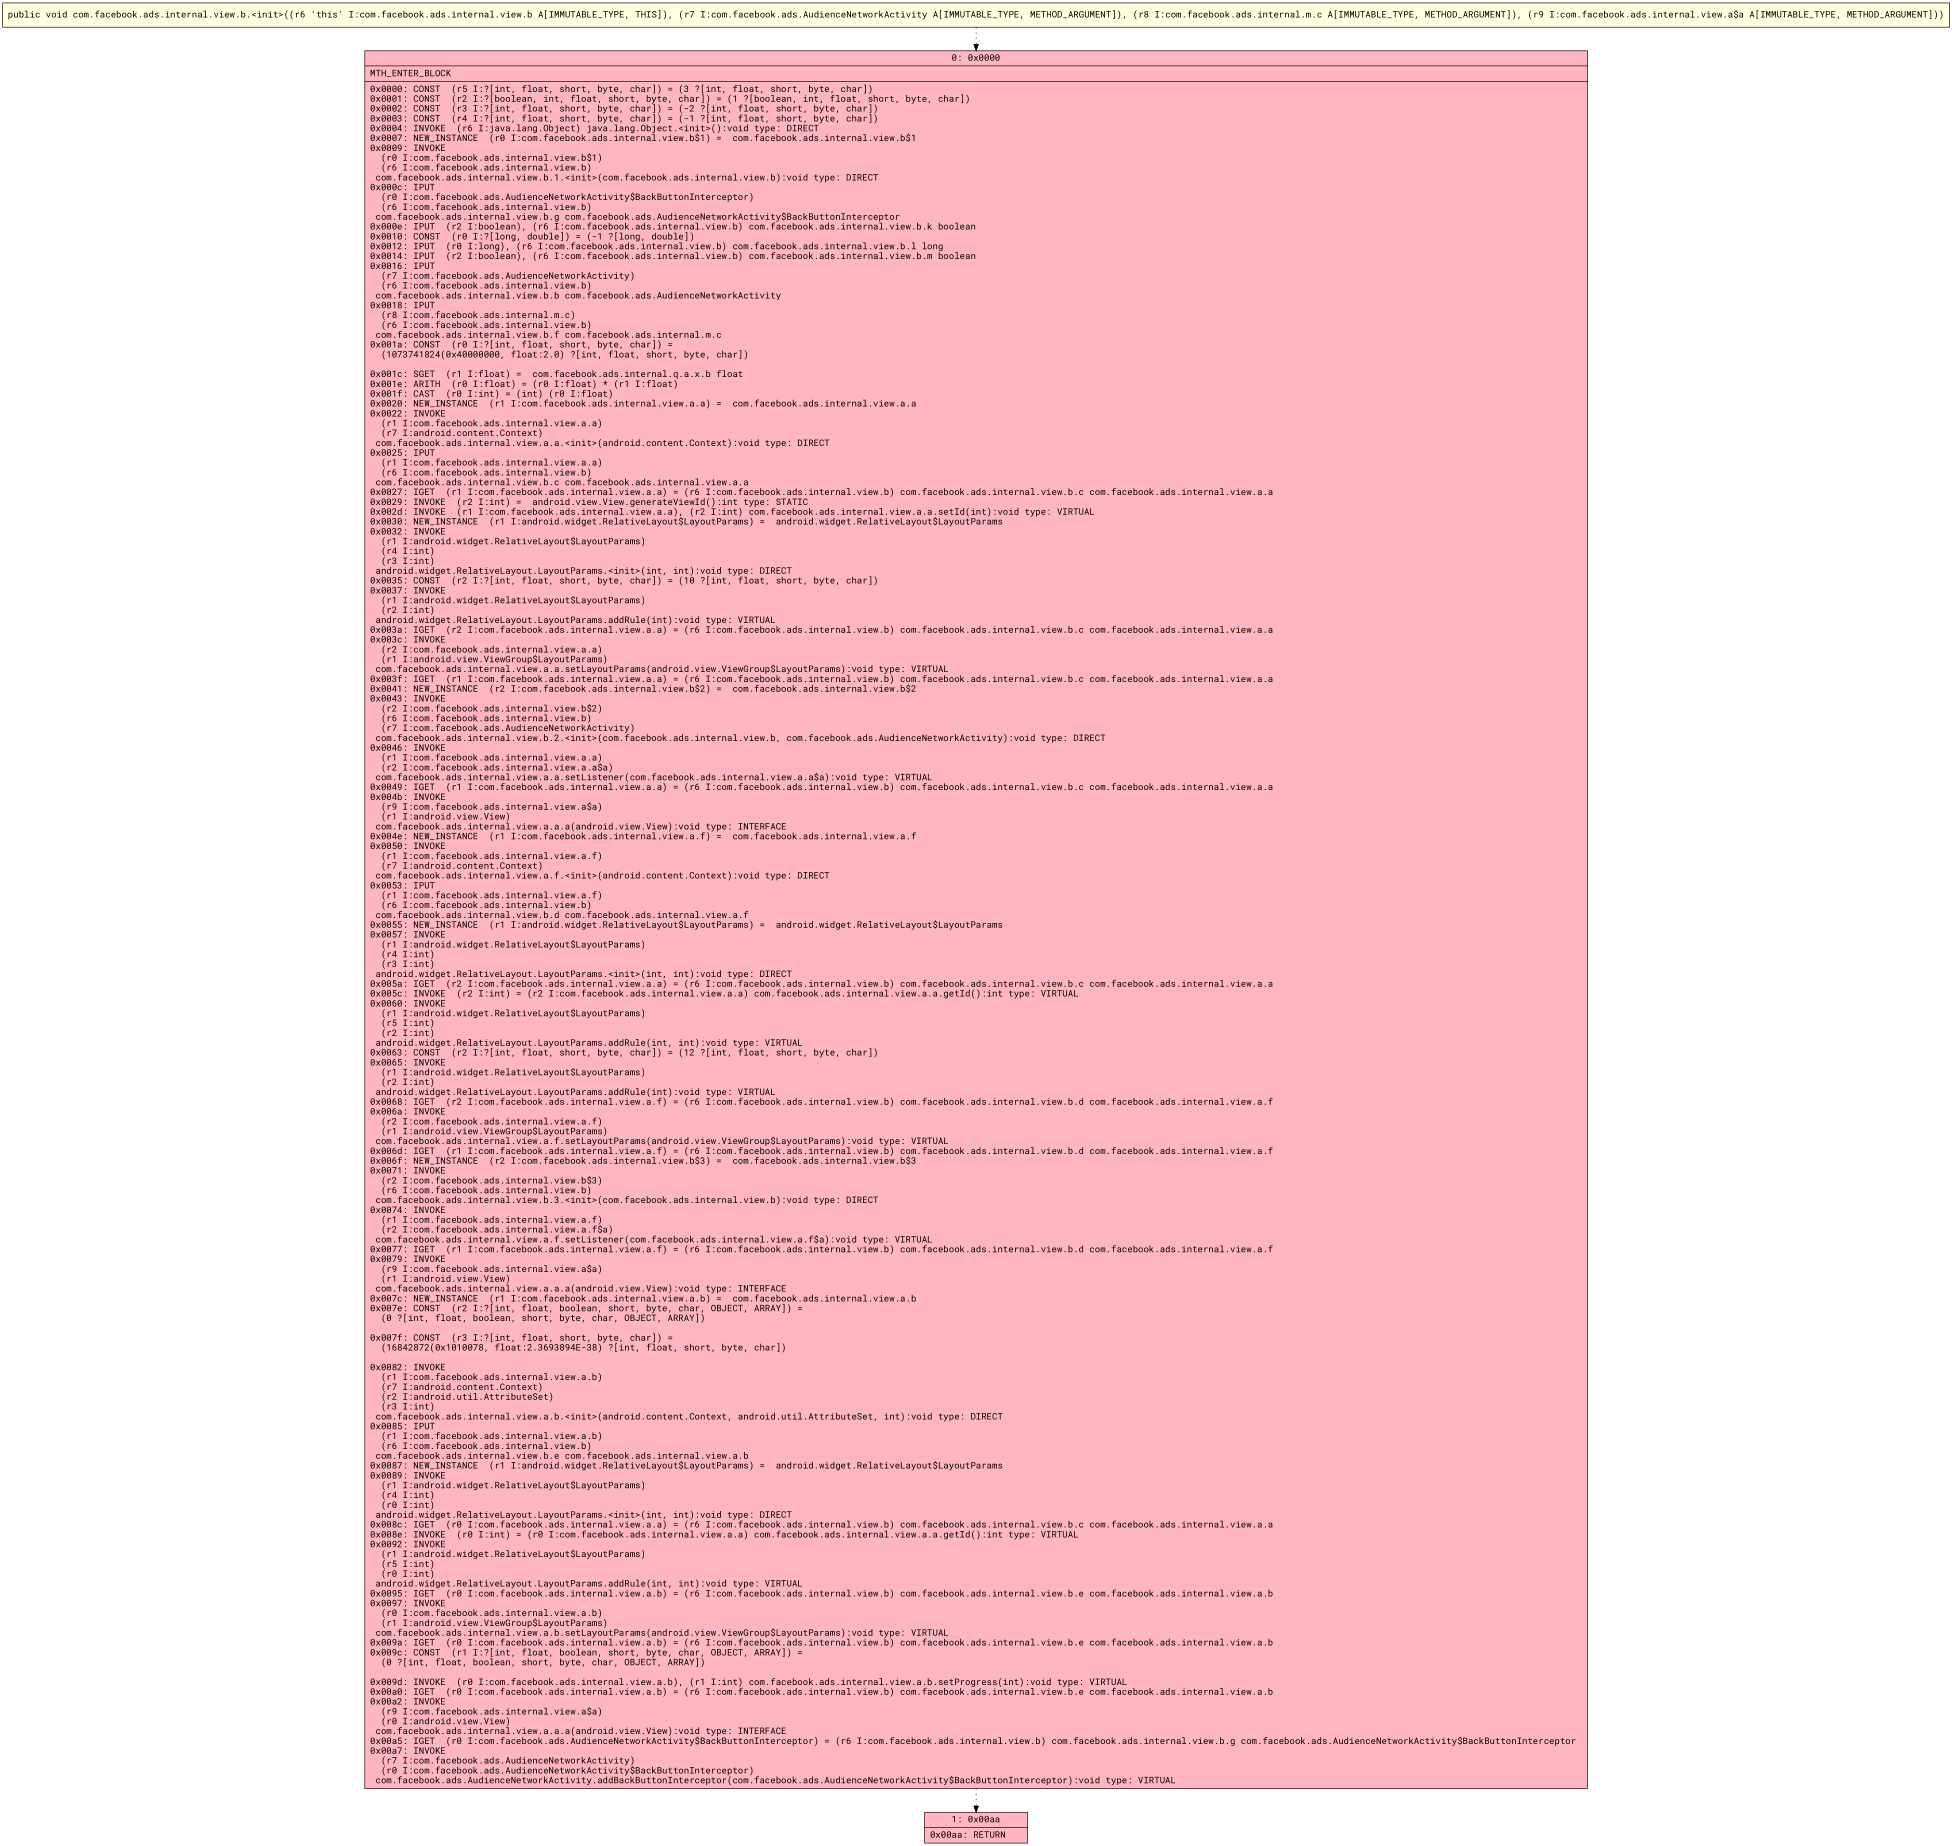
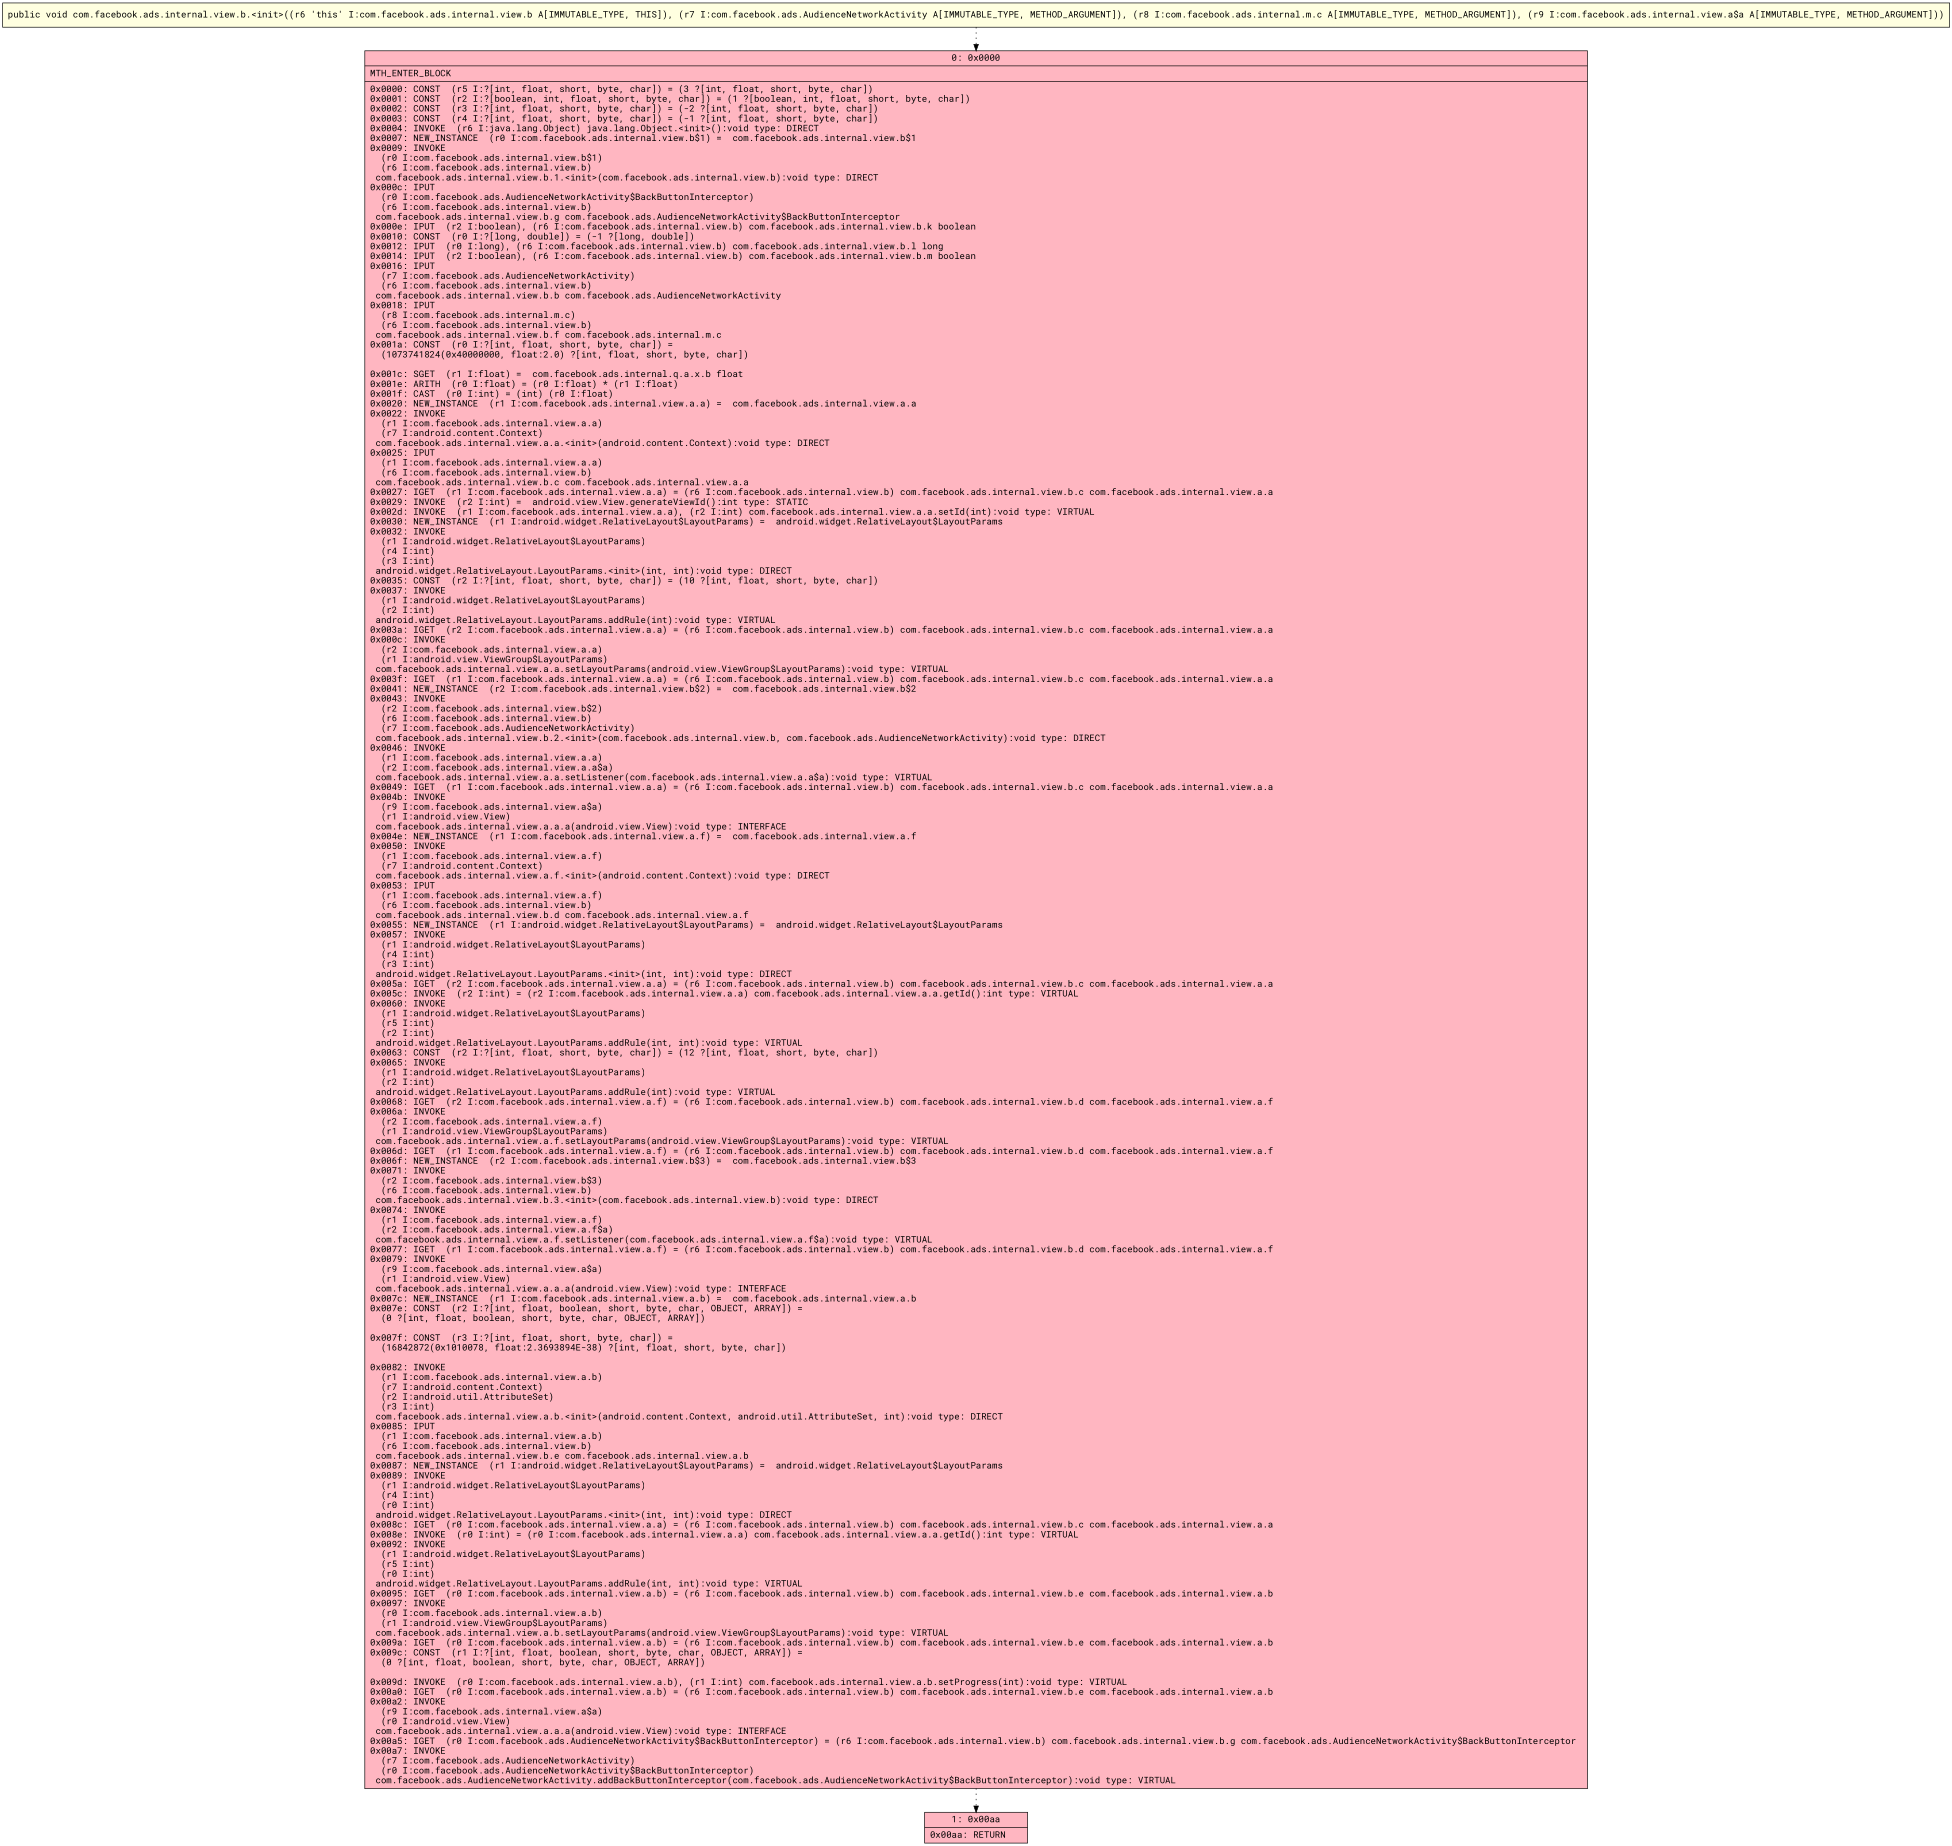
(414, 640) -> (414, 640)
